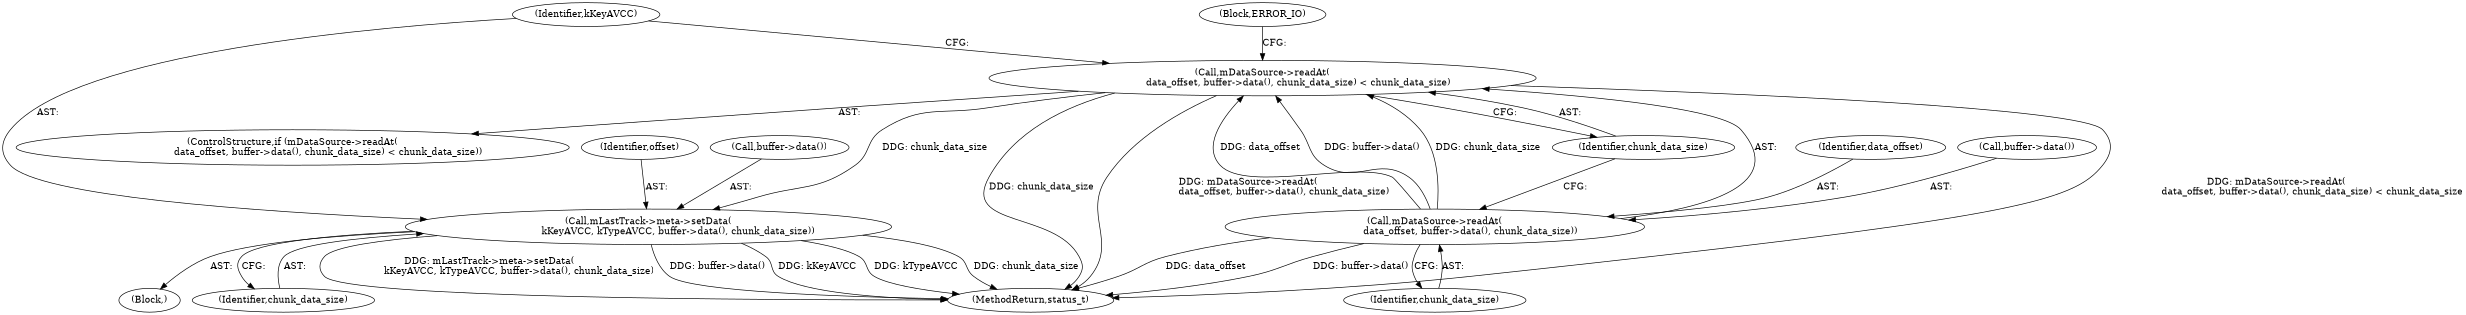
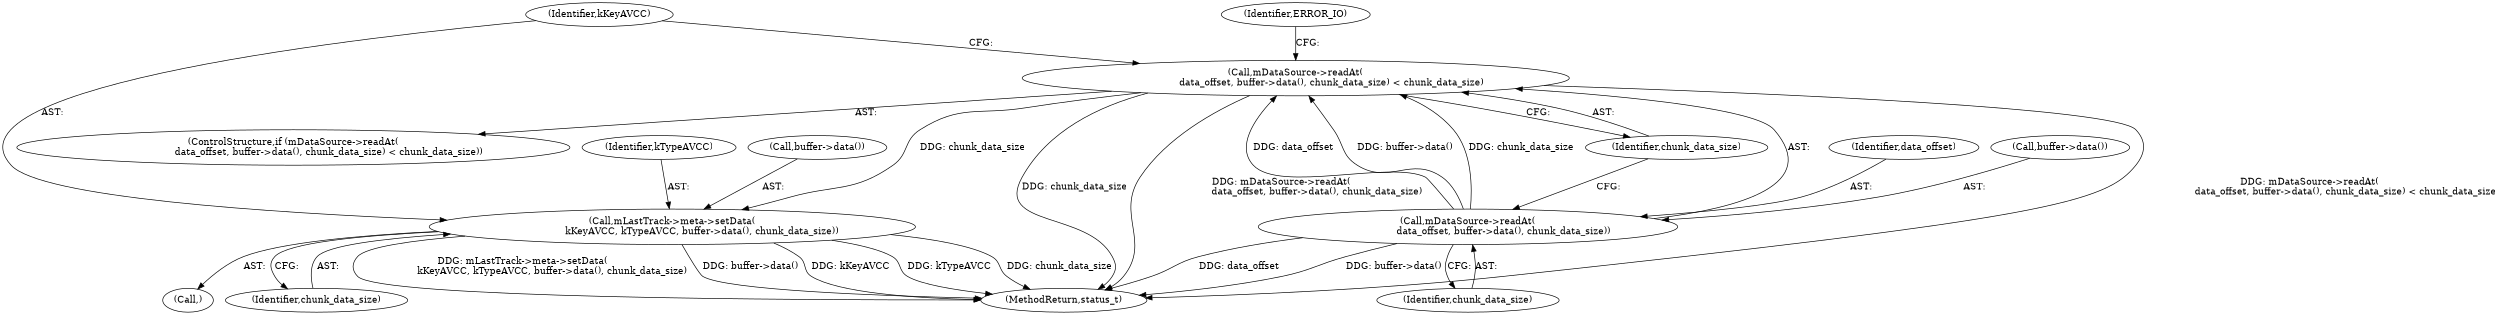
(1263, 15) -> (1296, 15)
(640, 147) -> (659, 147)
(150, 300) -> (188, 300)
